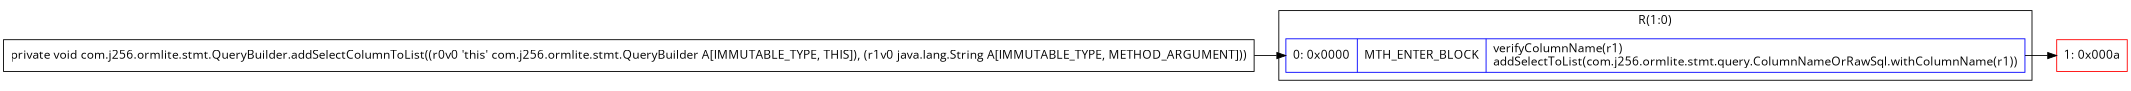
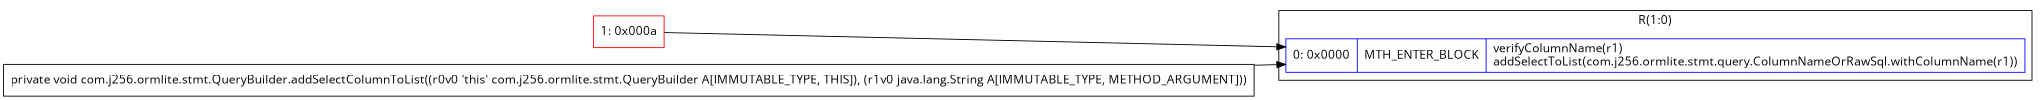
(2037, 56) -> (970, 40)
